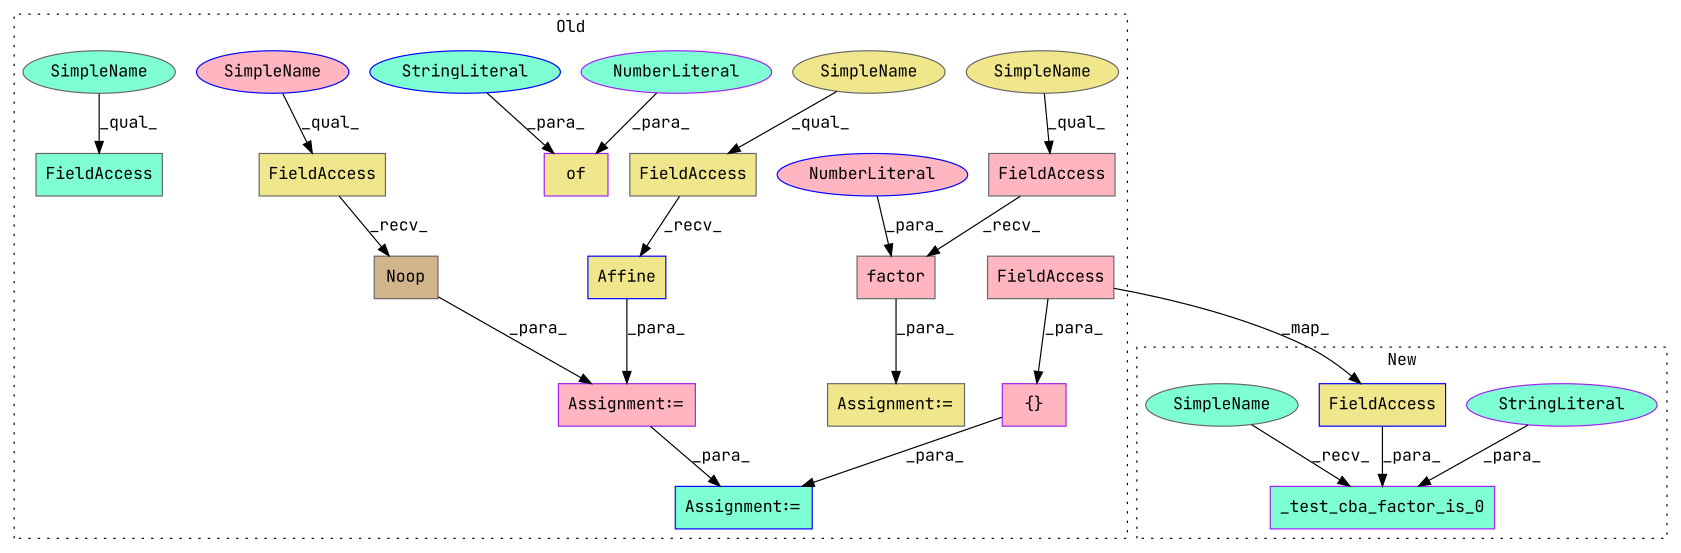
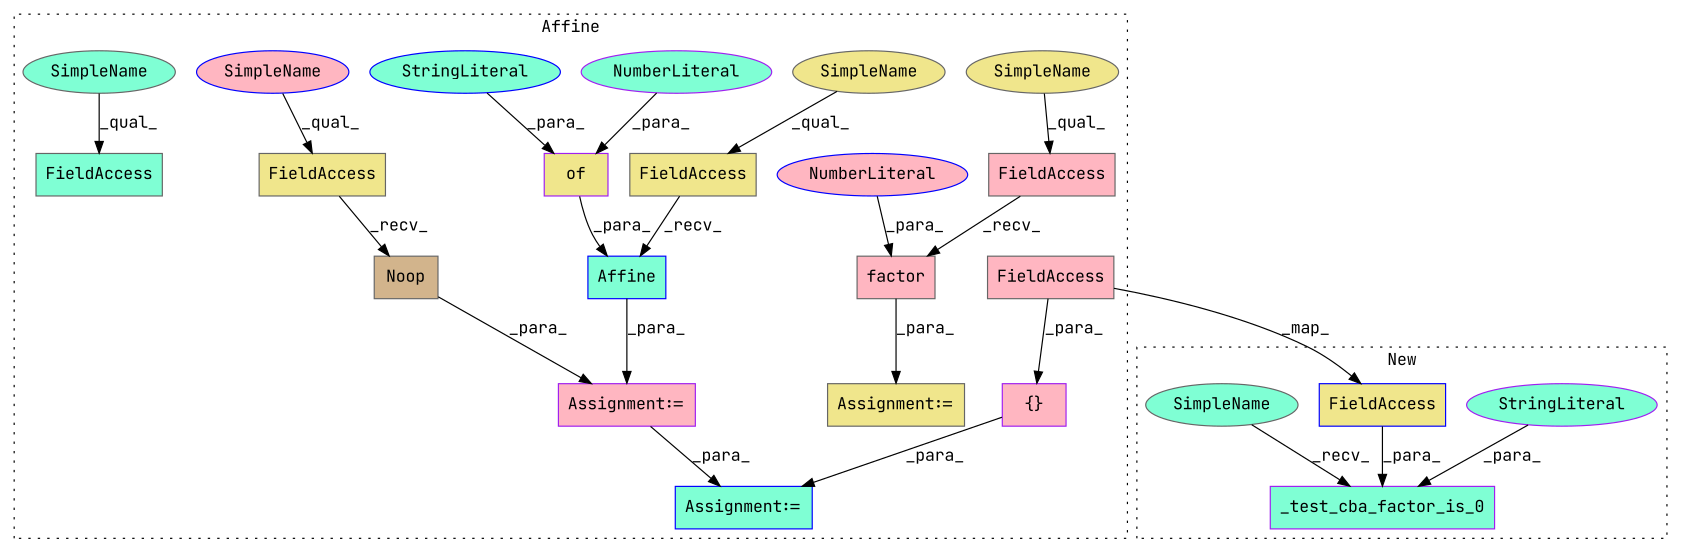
(571, 28) -> (571, 28)
none -> (587, 223)
(627, 277) -> (627, 277)
